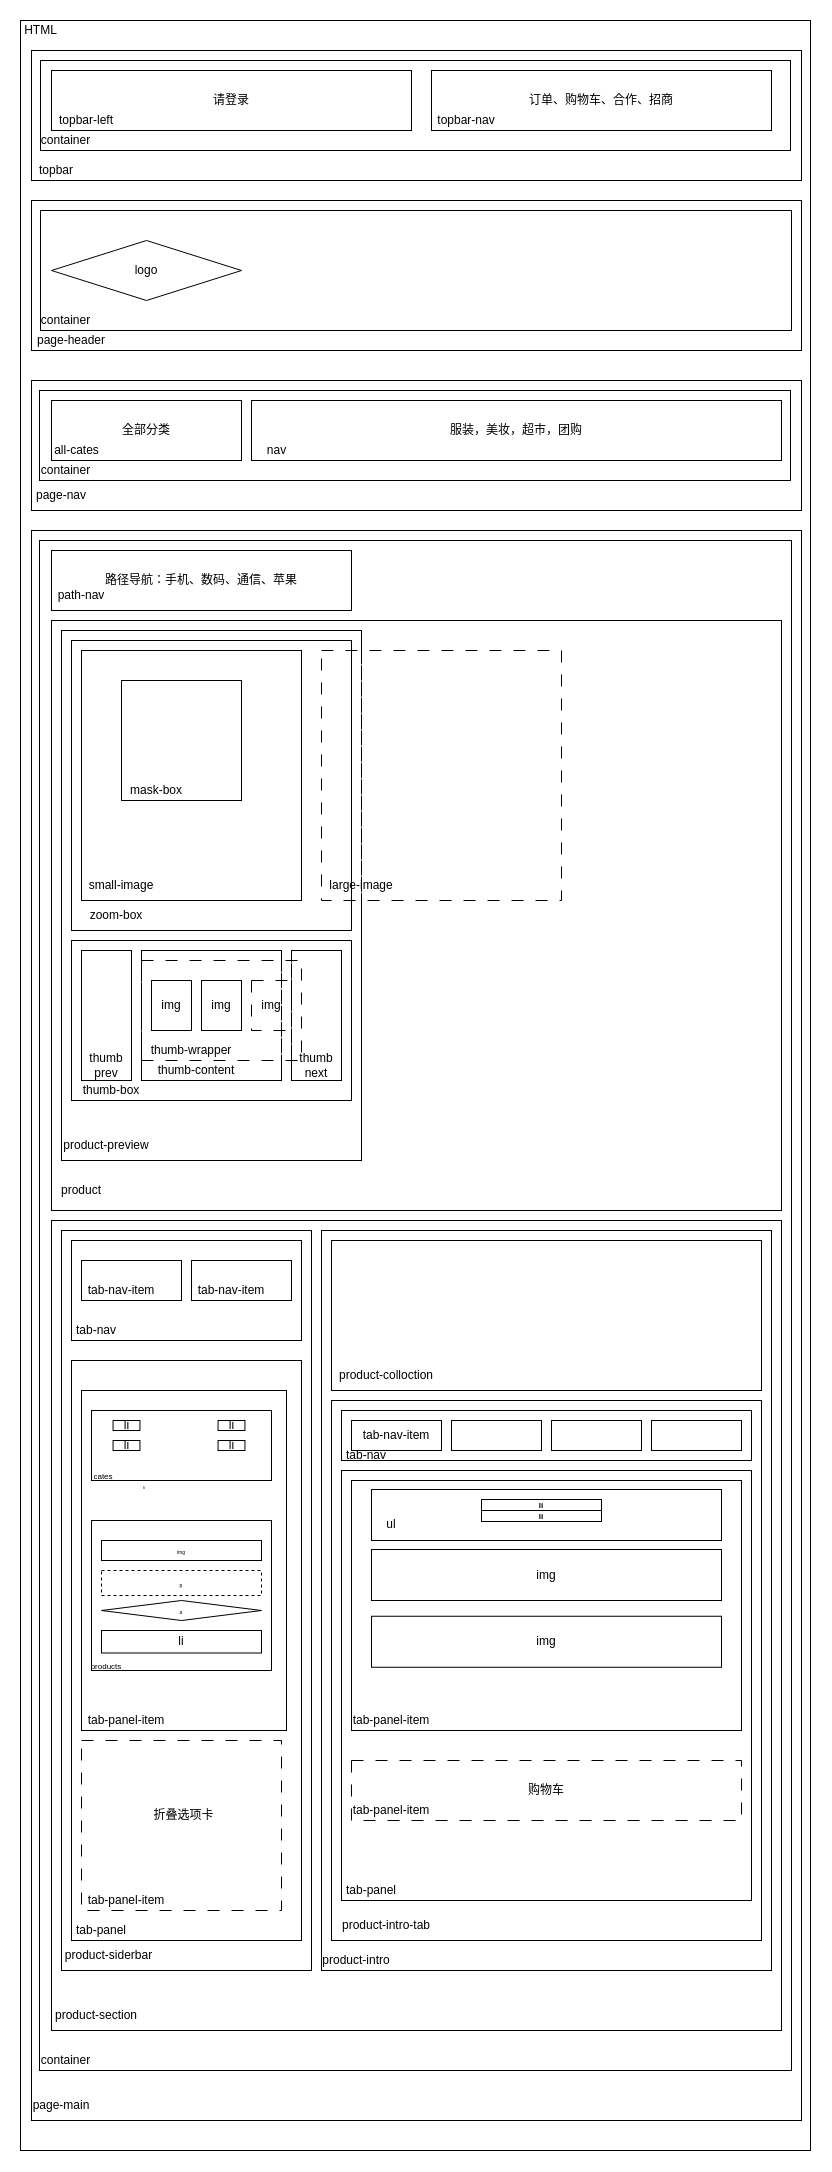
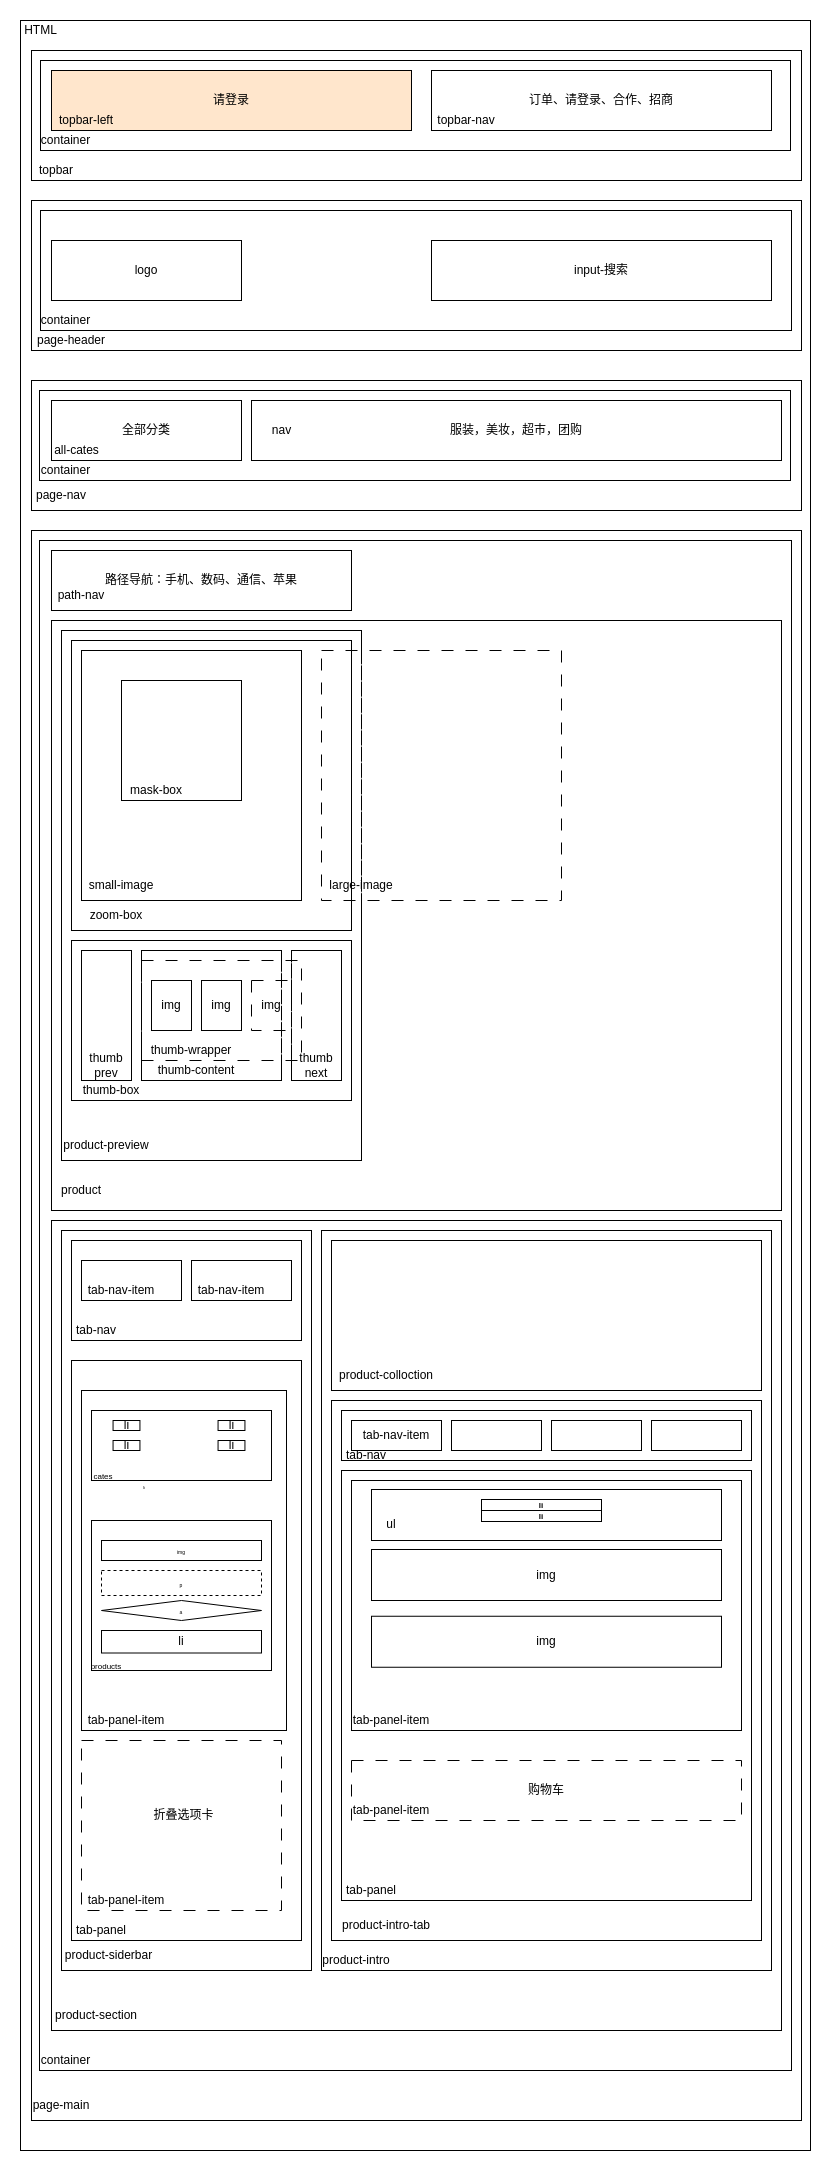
(232, 101) -> (232, 101)
(602, 101) -> (602, 101)
(147, 271) -> (147, 271)
none -> (602, 271)
(277, 451) -> (282, 431)
